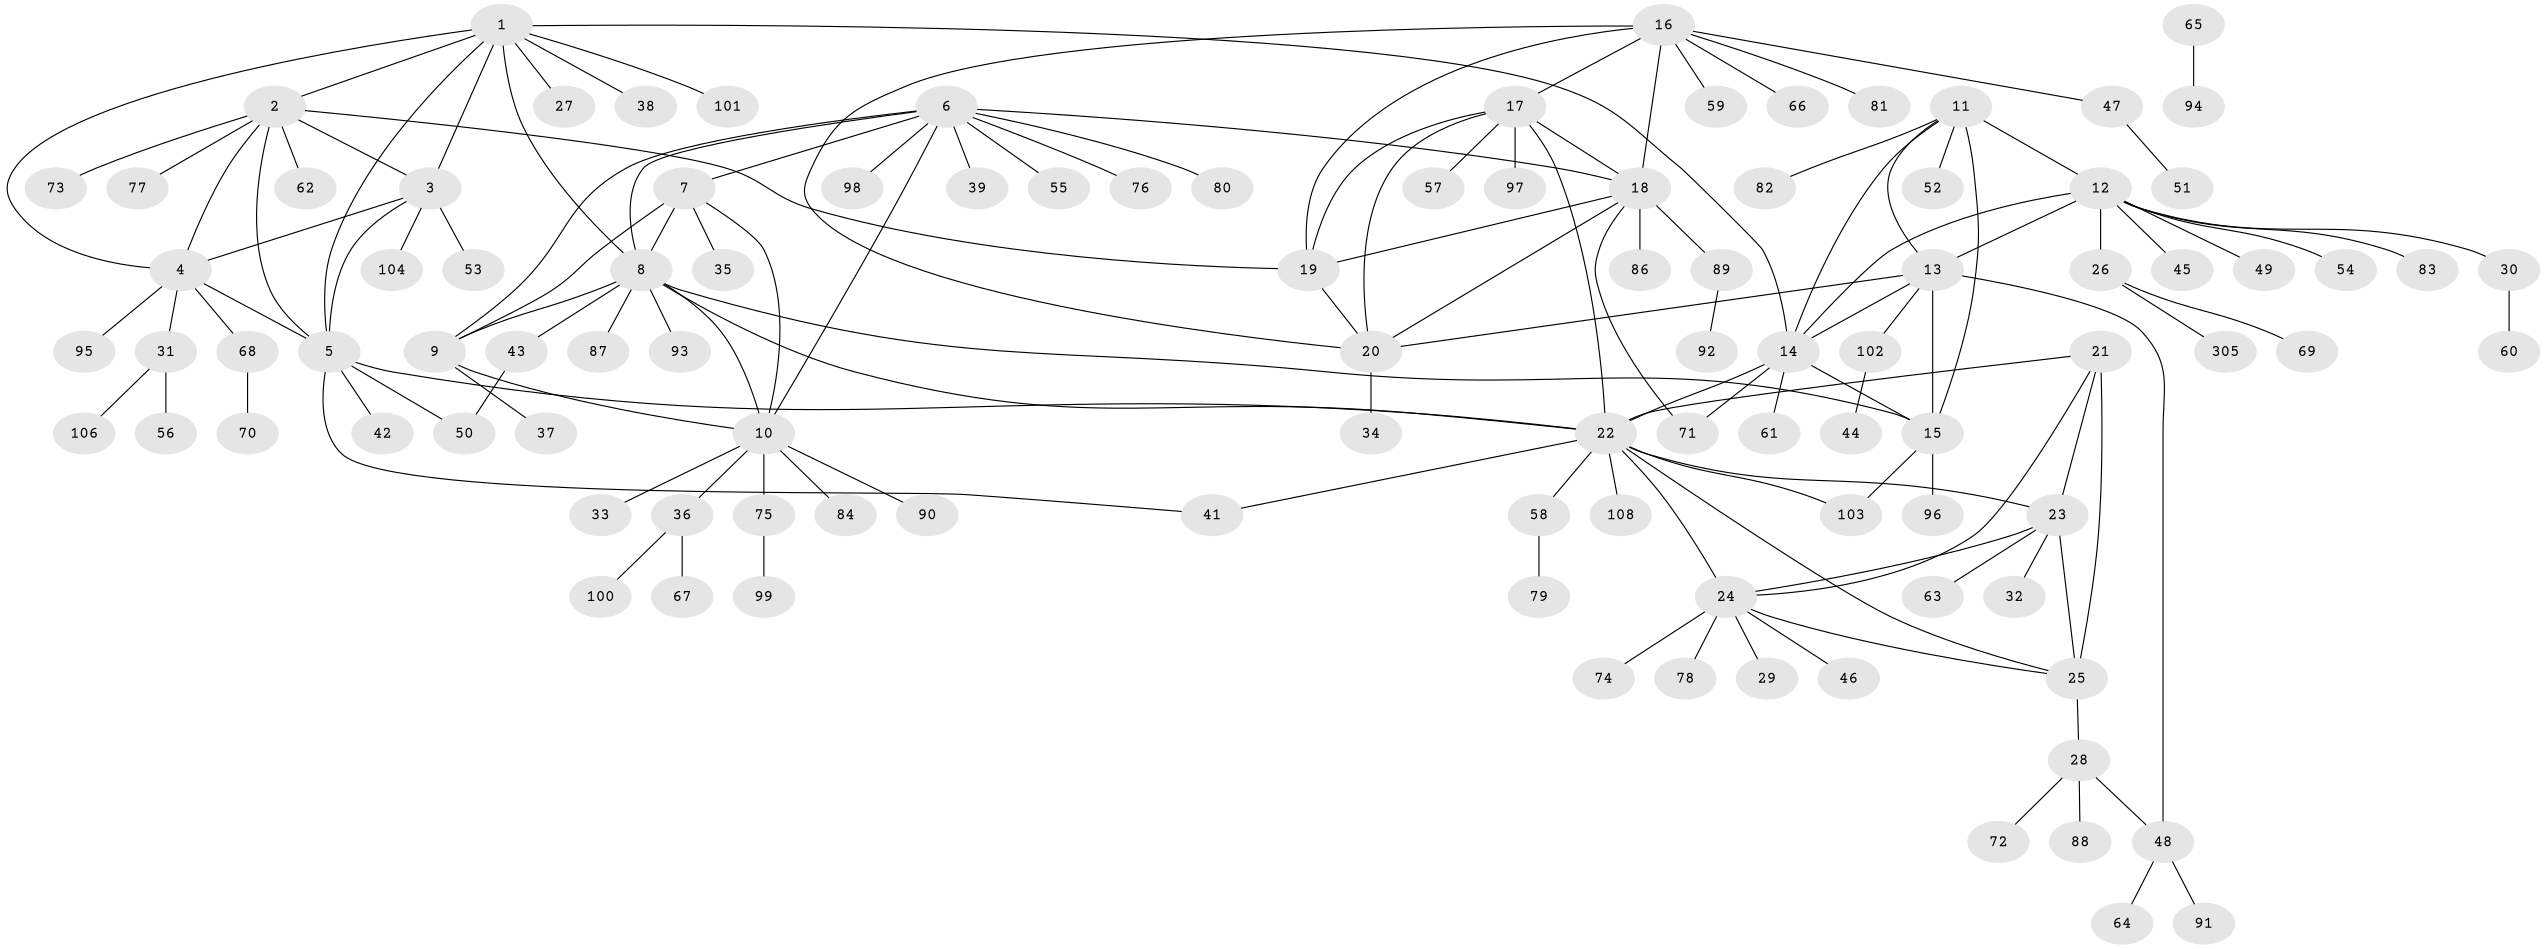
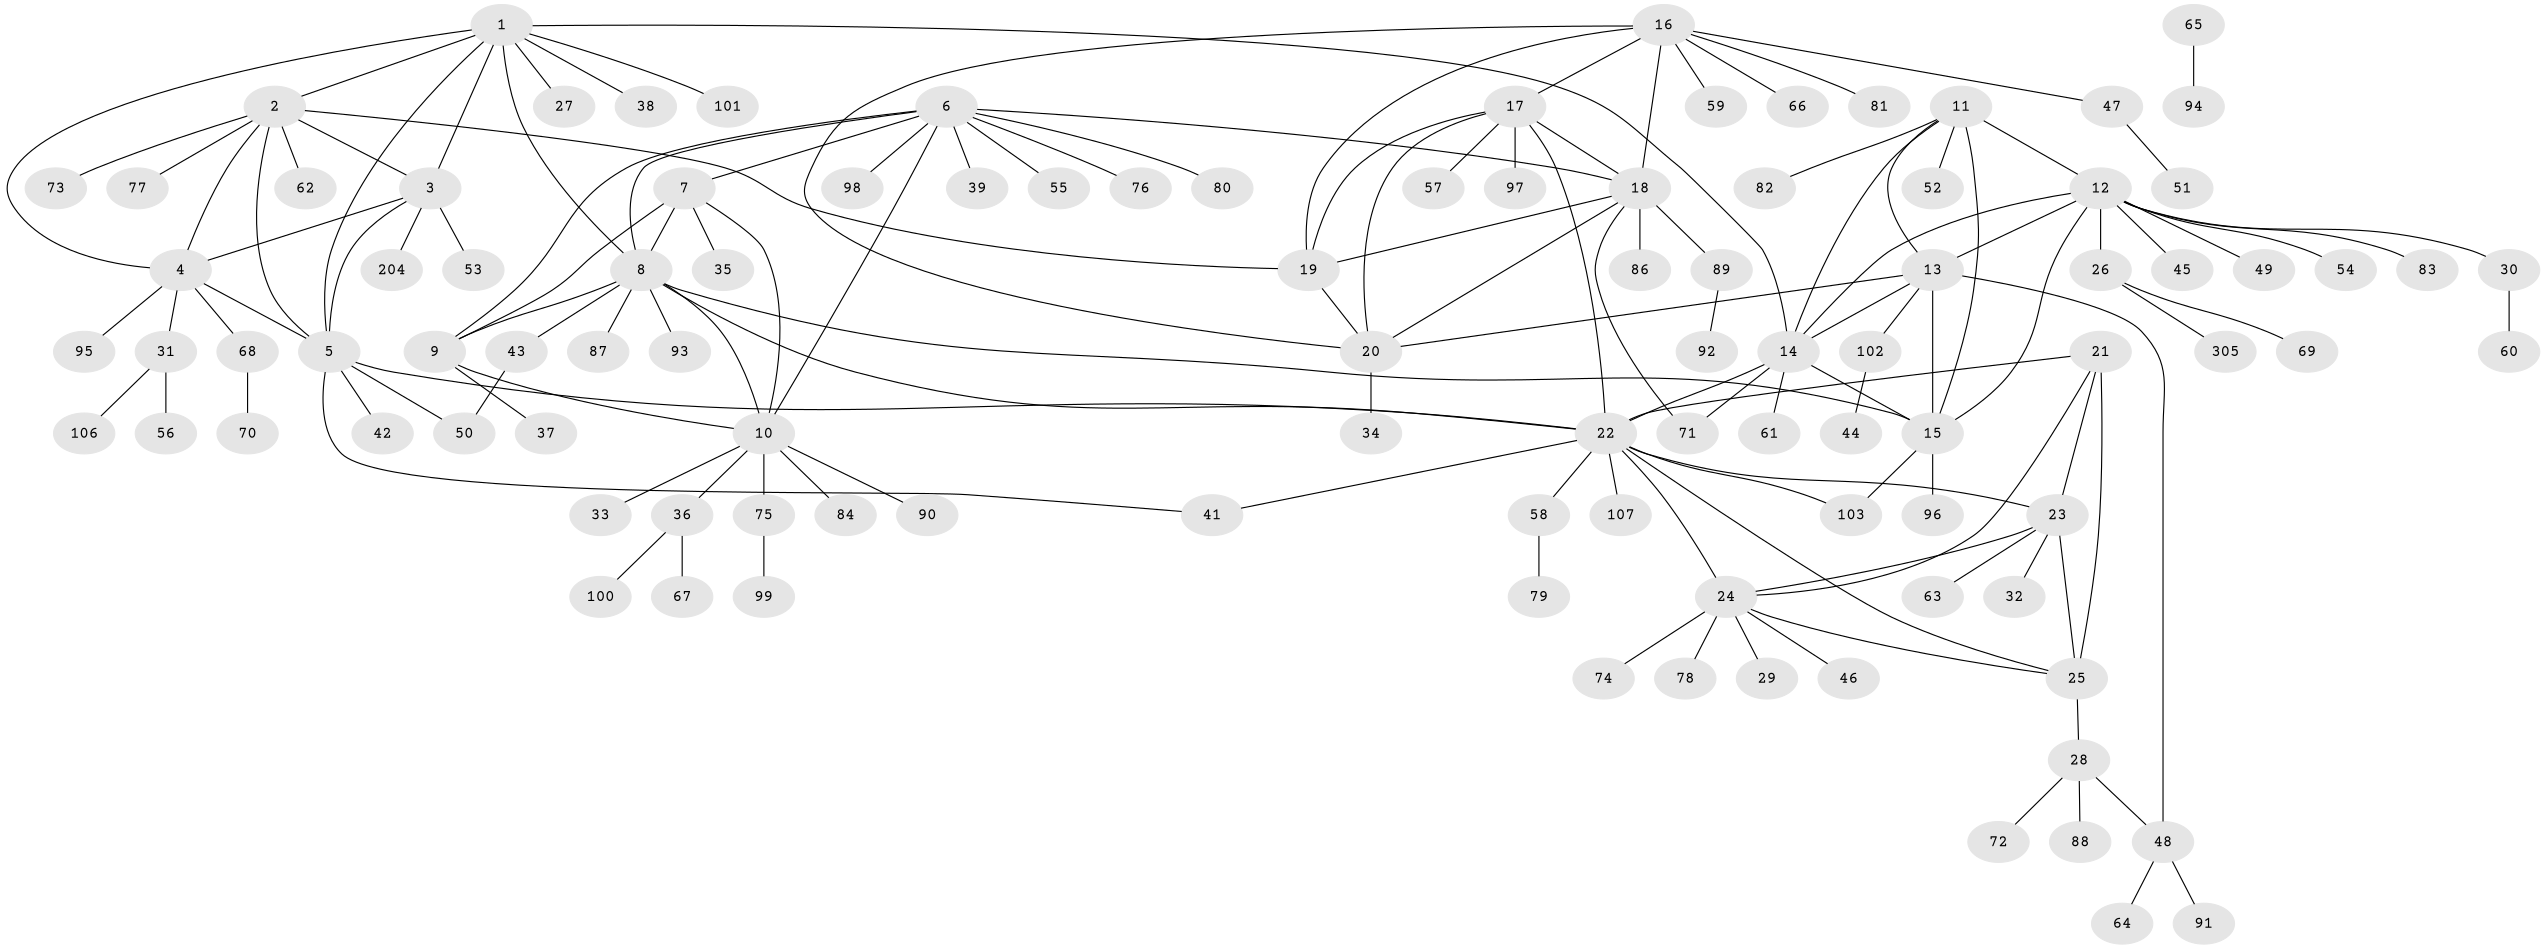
(392, 270) -> (392, 270)
none -> (2035, 323)
(1621, 515) -> (1621, 515)
